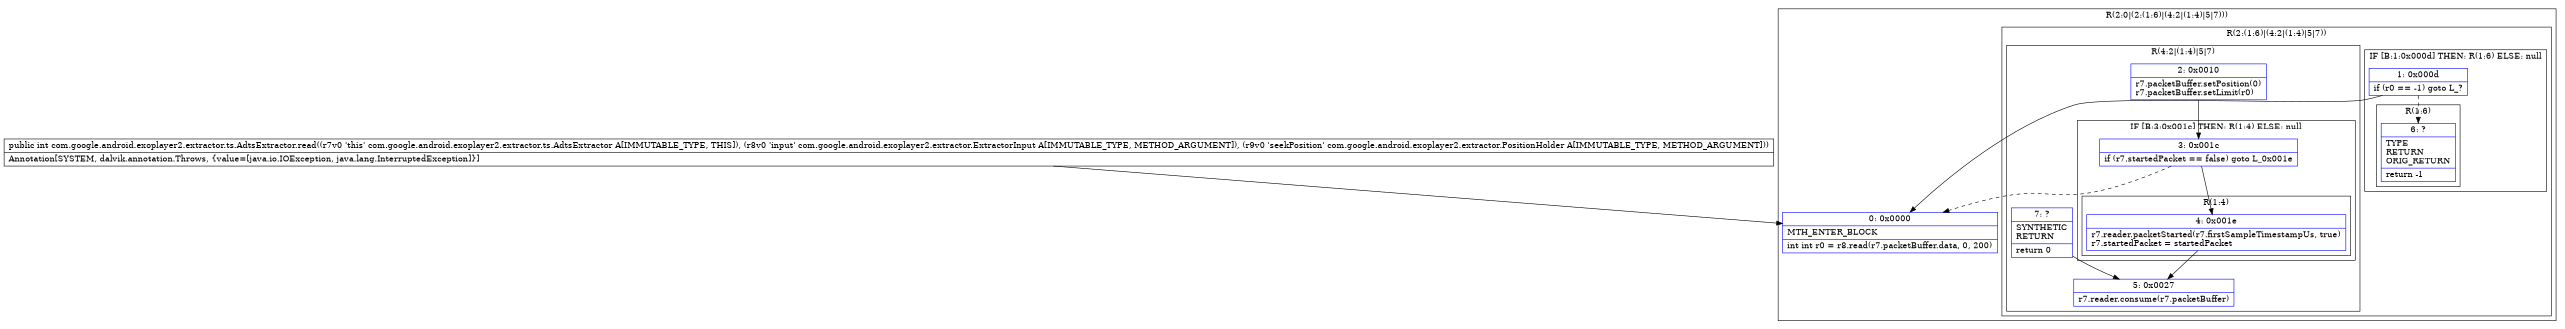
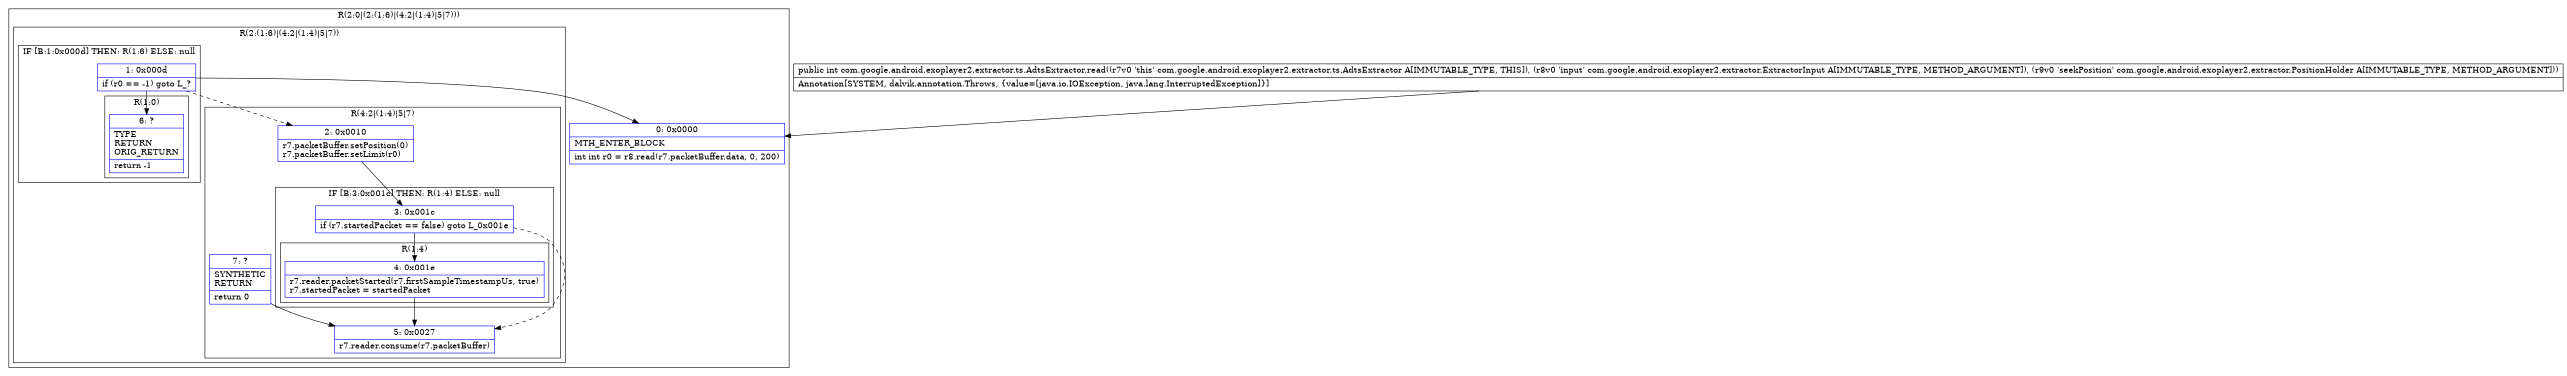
none -> (224, 103)
(2418, 109) -> (147, 100)
(2418, 112) -> (147, 103)
(2061, 195) -> (544, 313)
